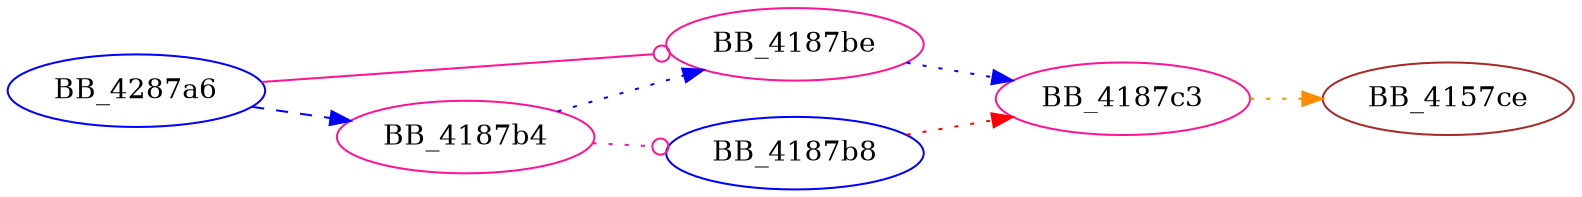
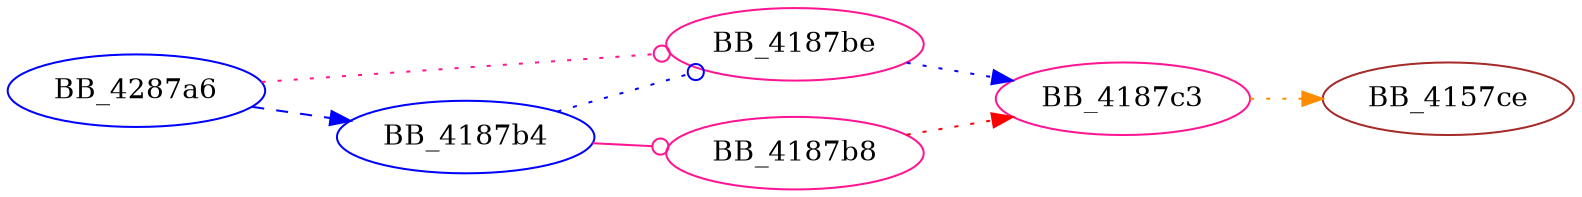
(458, 68) -> (458, 68)
(621, 93) -> (623, 93)
(466, 137) -> (466, 137)
(622, 145) -> (622, 145)
(795, 153) -> (795, 153)
